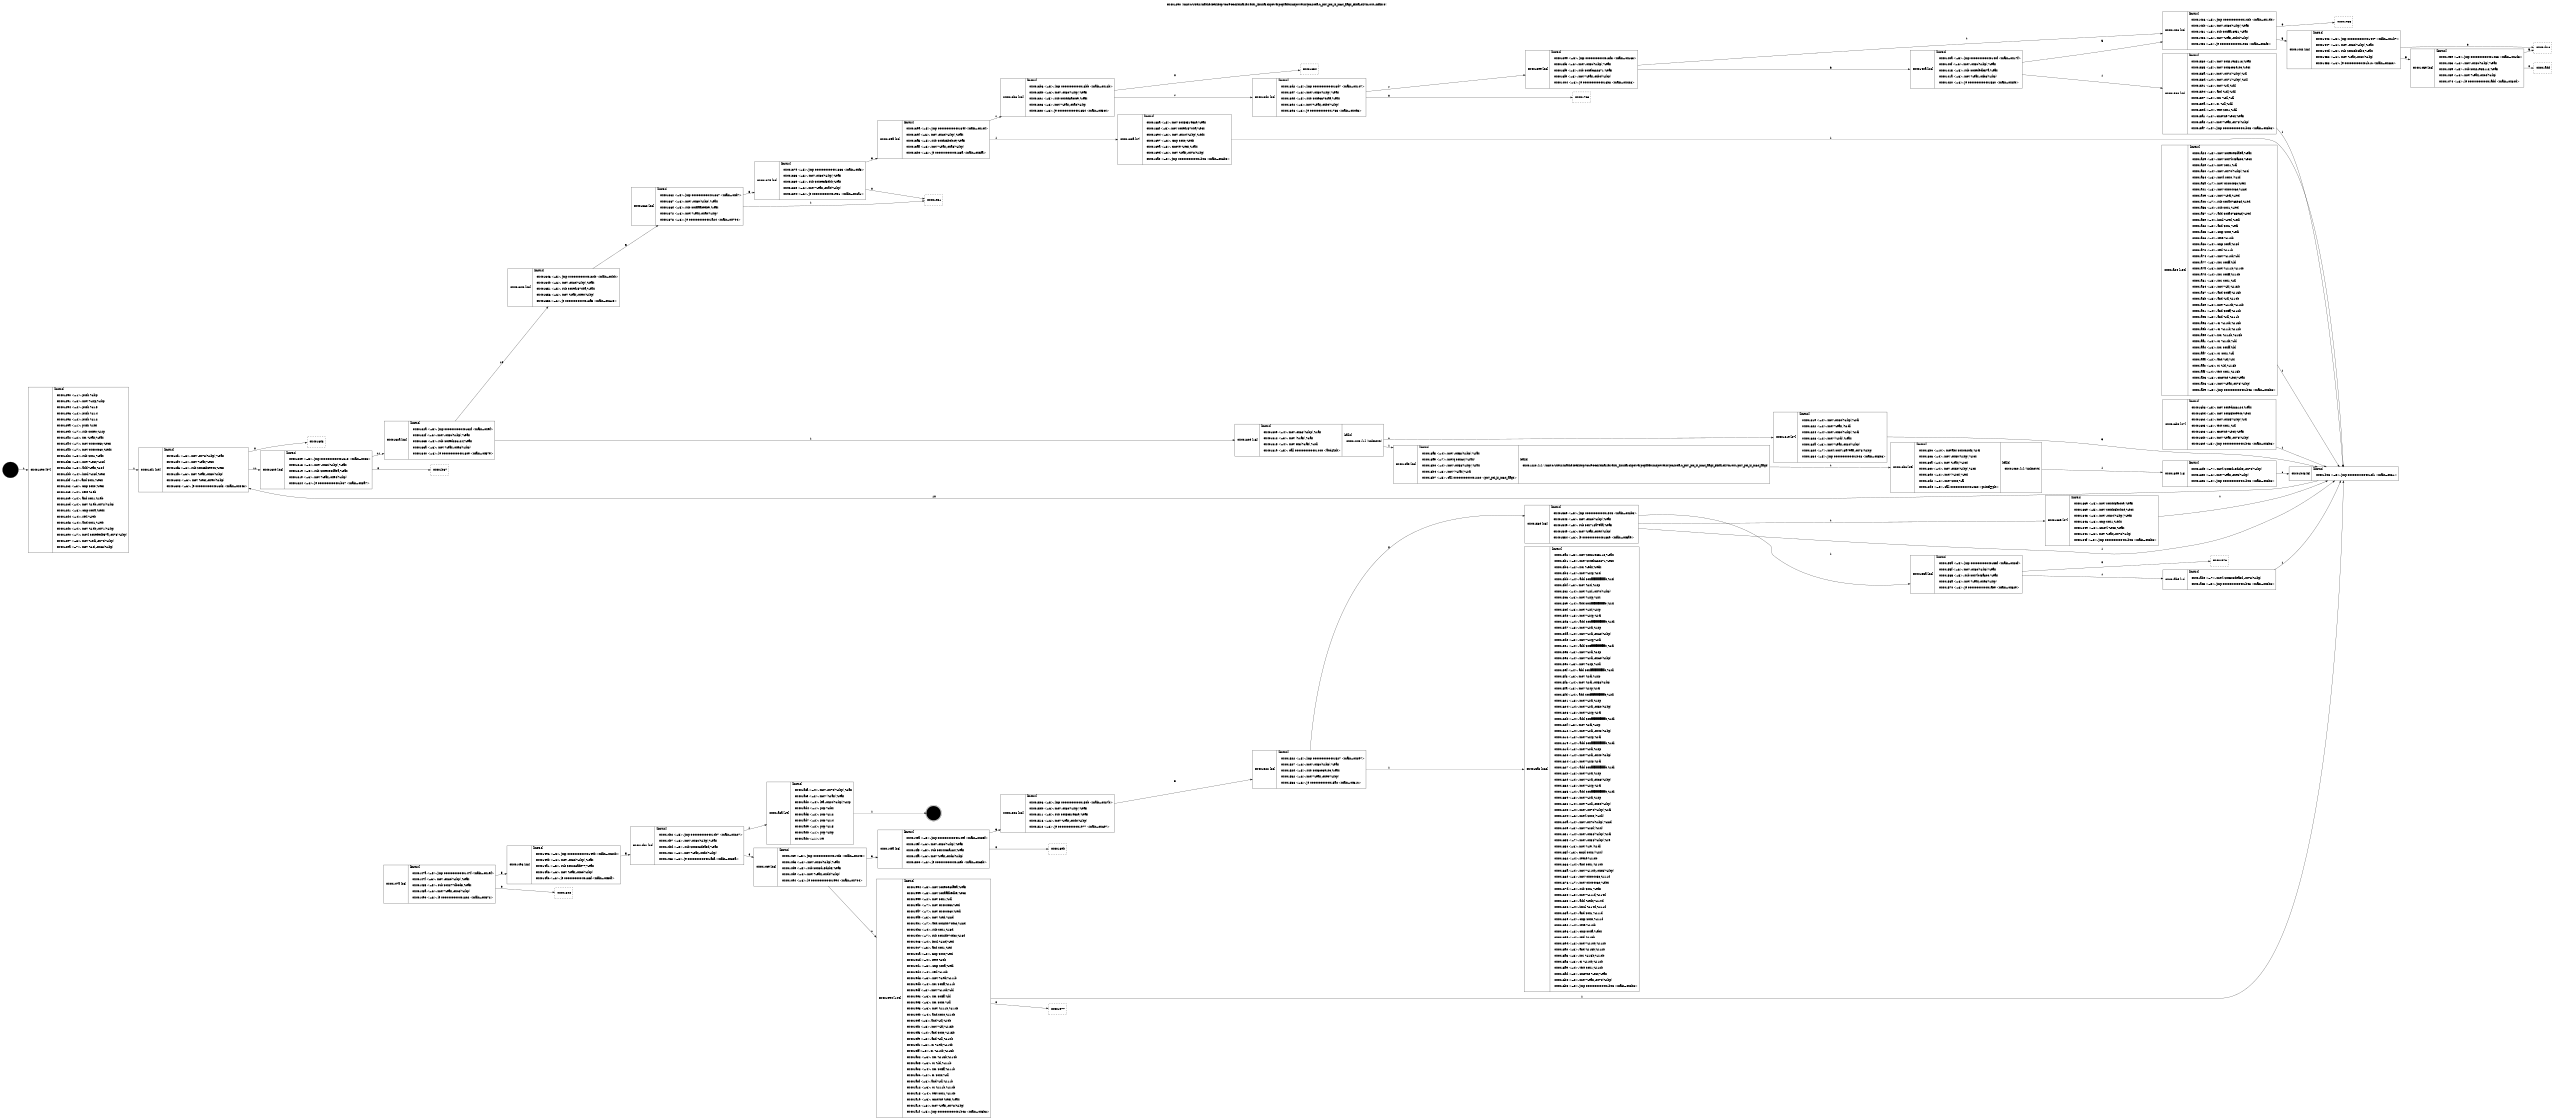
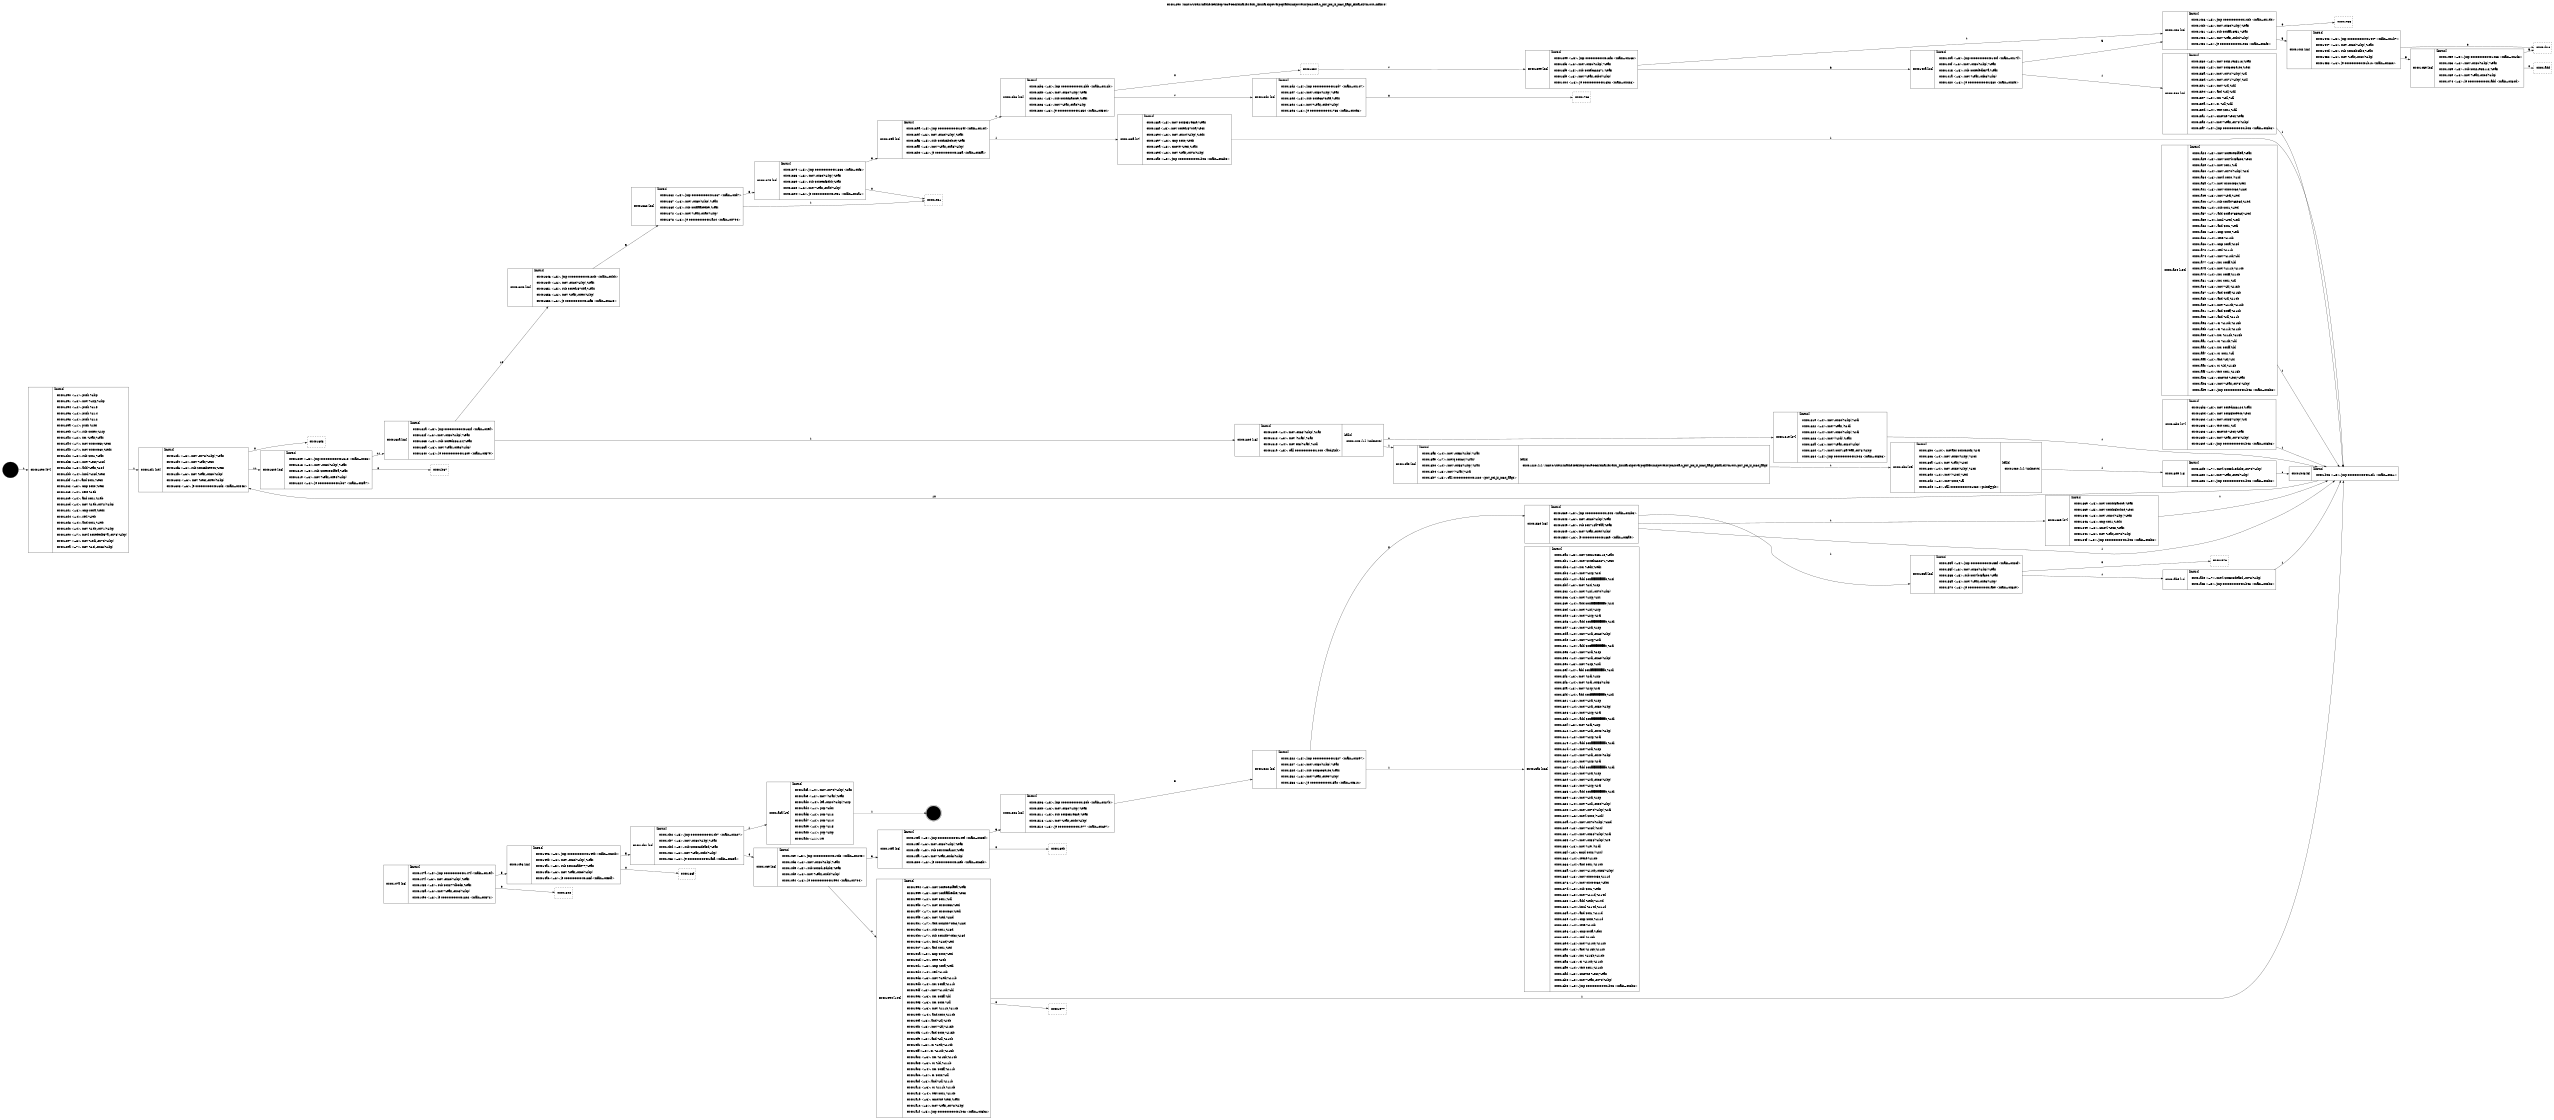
(1445, 83) -> (1421, 69)
(2102, 439) -> (2102, 439)
none -> (687, 874)
